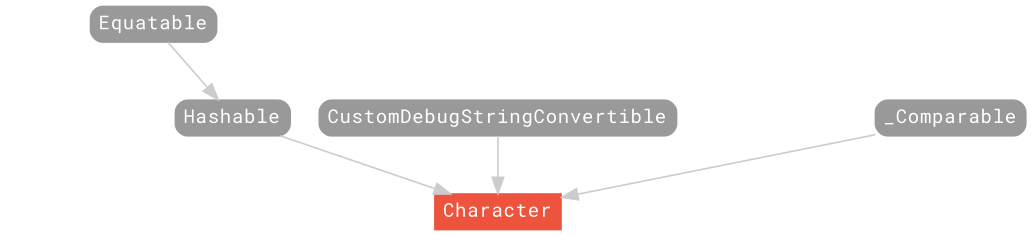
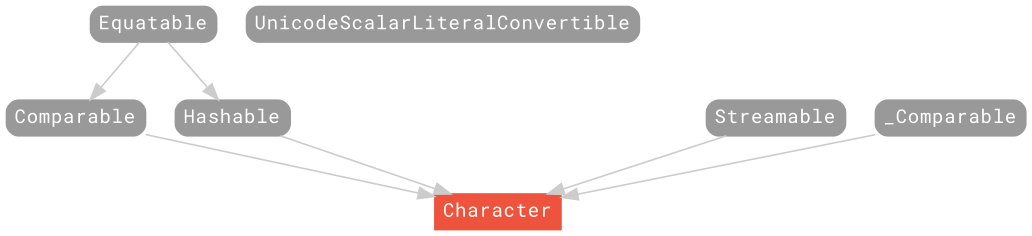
none -> (443, 24)
none -> (76, 118)
(498, 118) -> none
none -> (776, 118)
